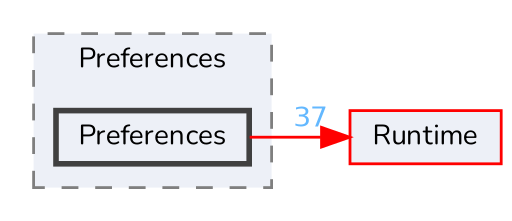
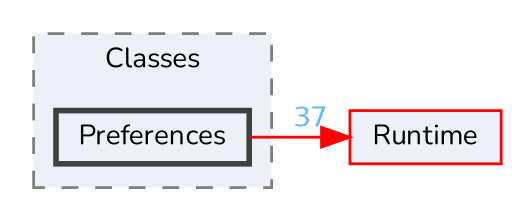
(153, 60) -> (153, 60)
